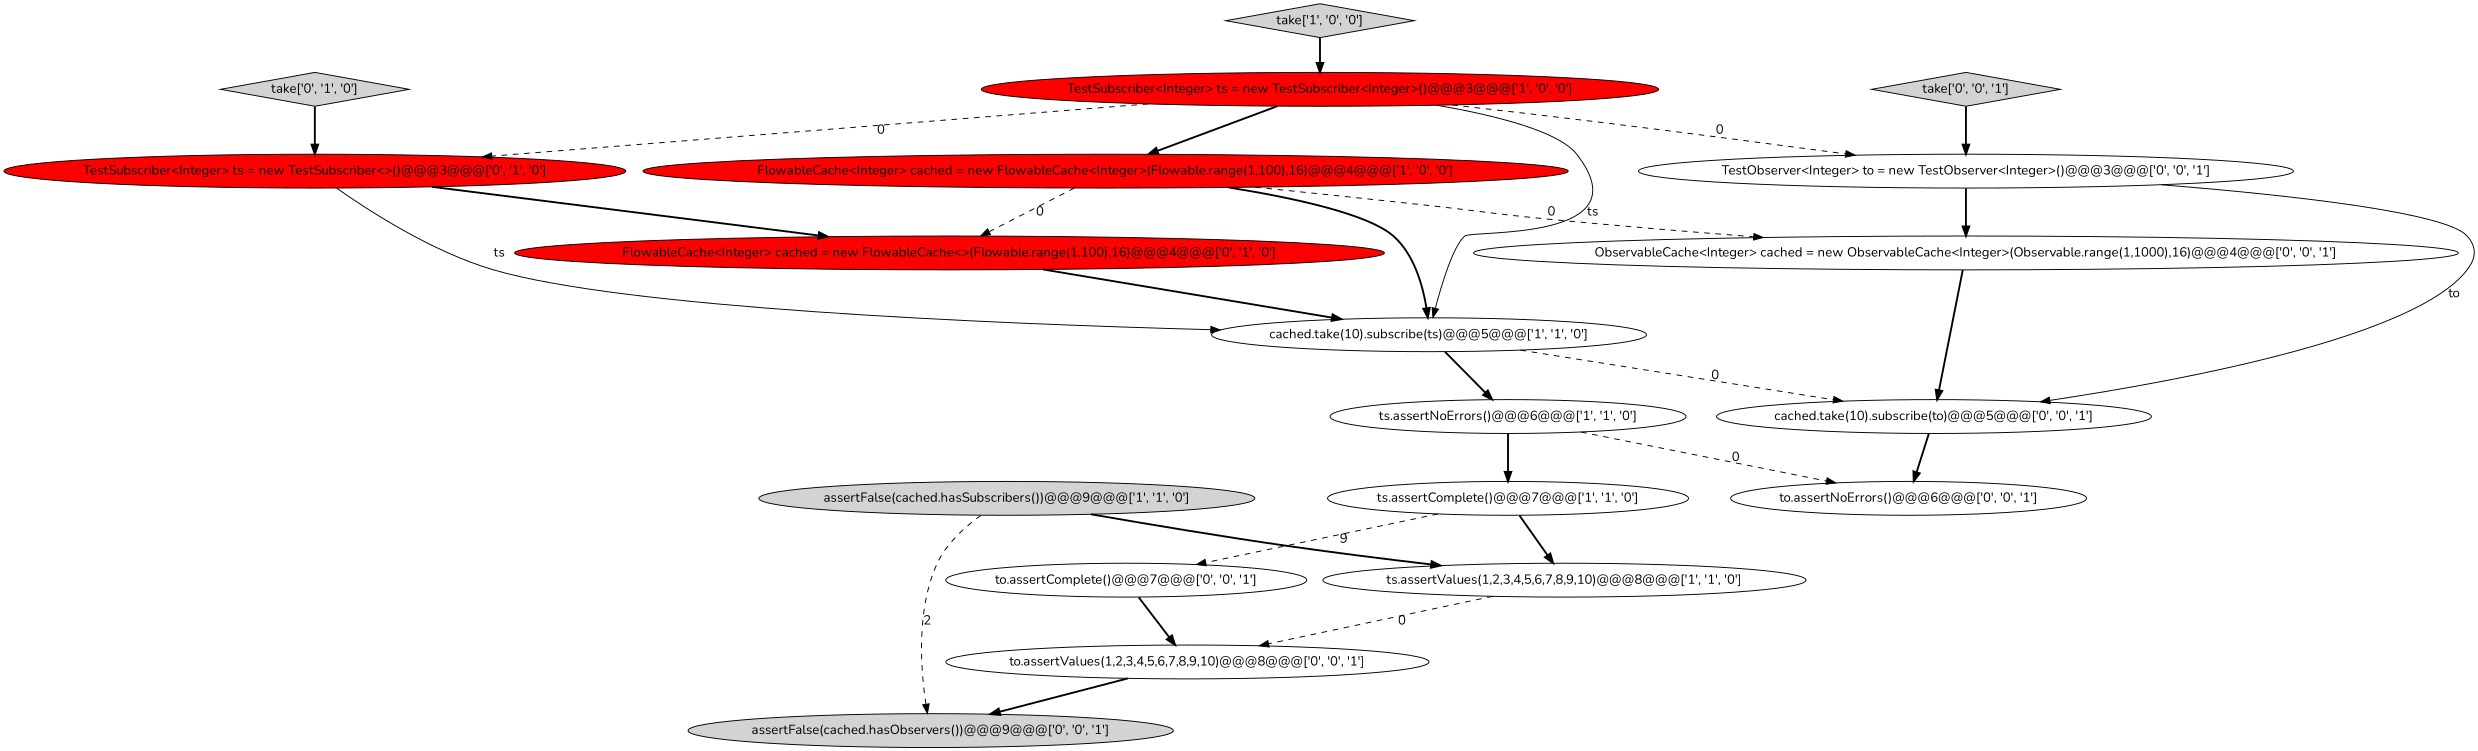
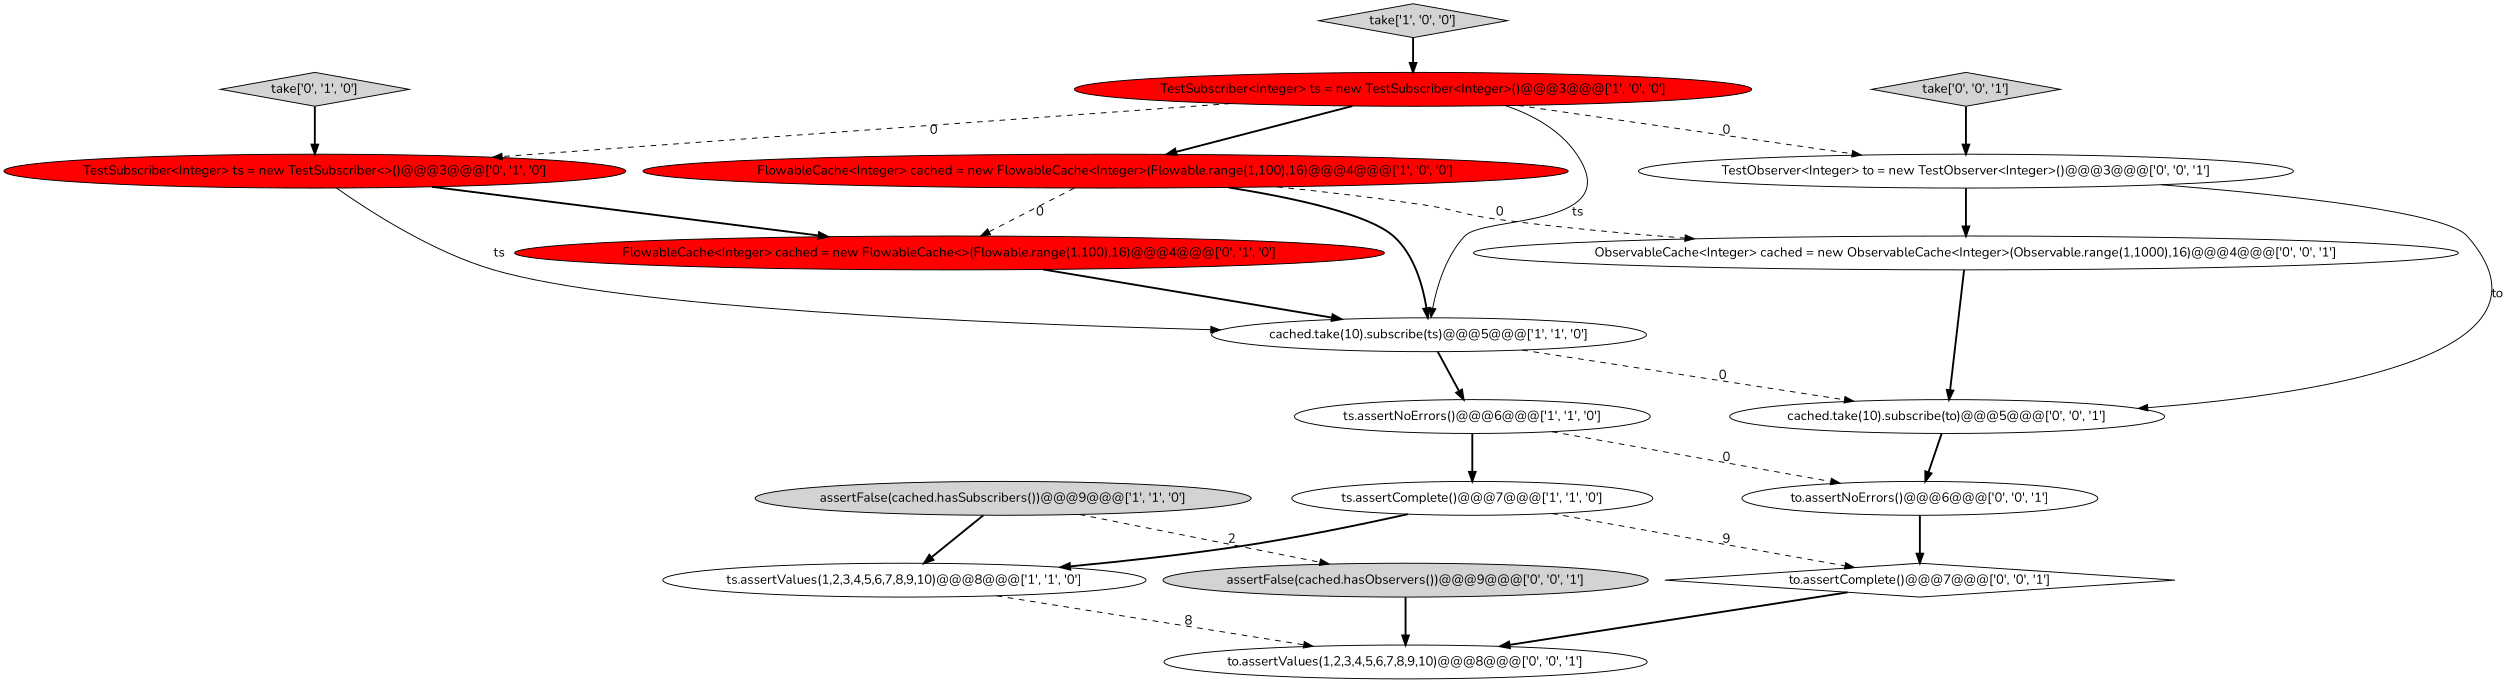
none -> (1920, 535)
(1126, 580) -> (1920, 580)
(1402, 621) -> (1189, 621)
(1064, 695) -> (1406, 616)
